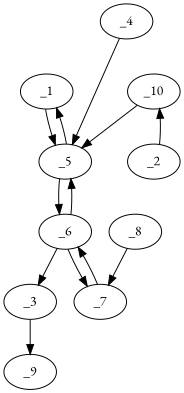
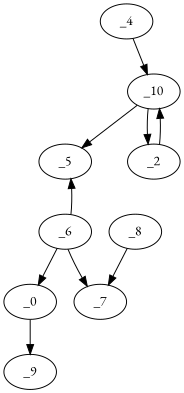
(98, 87) -> (138, 52)
(47, 92) -> none
none -> (147, 122)
(59, 192) -> none
(91, 270) -> none
(30, 302) -> (30, 302)
